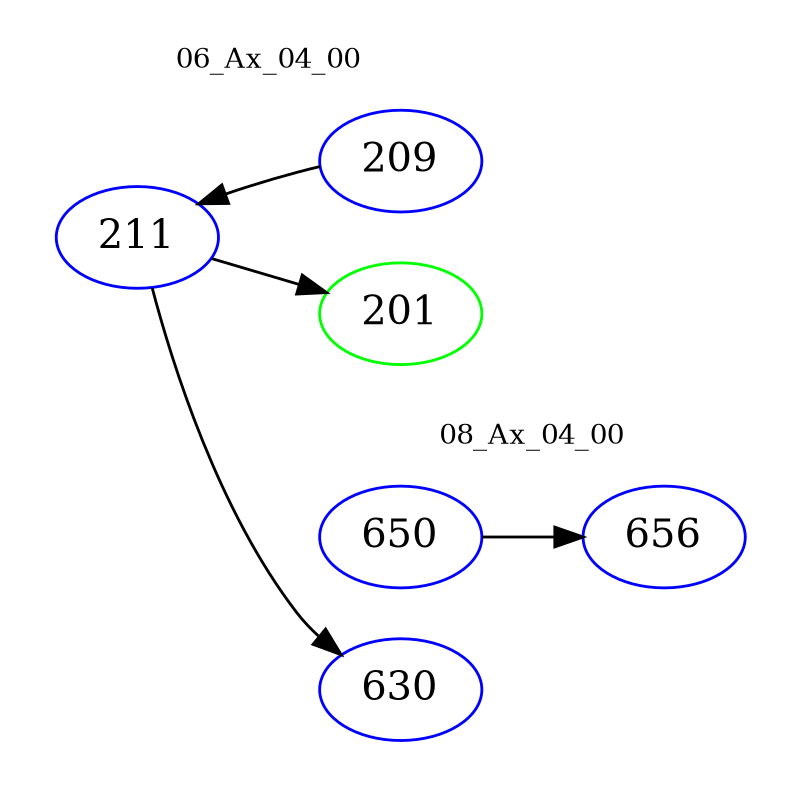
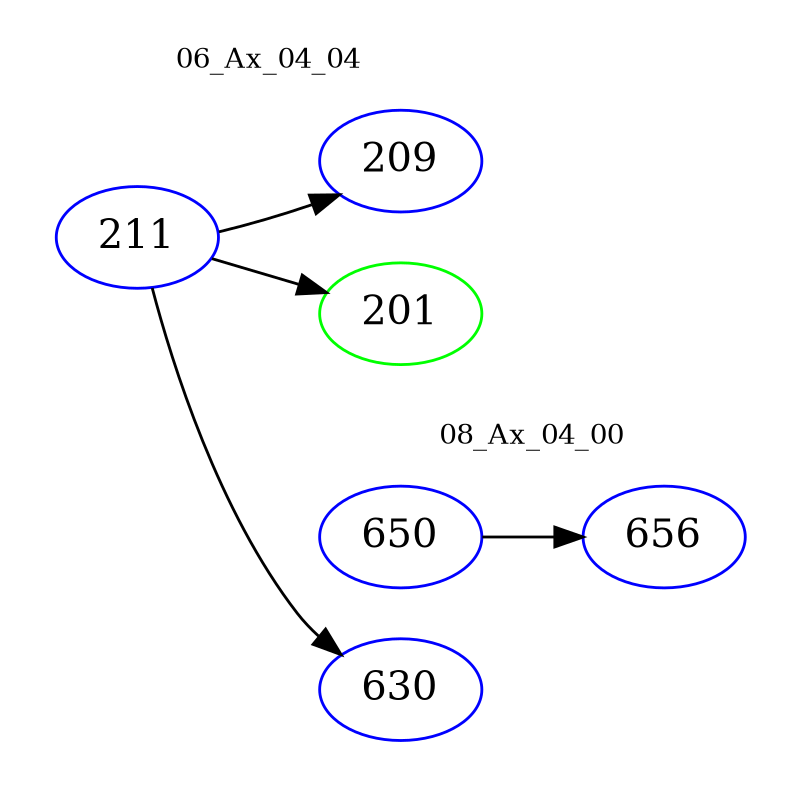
(269, 61) -> (269, 61)
(272, 179) -> (266, 219)
